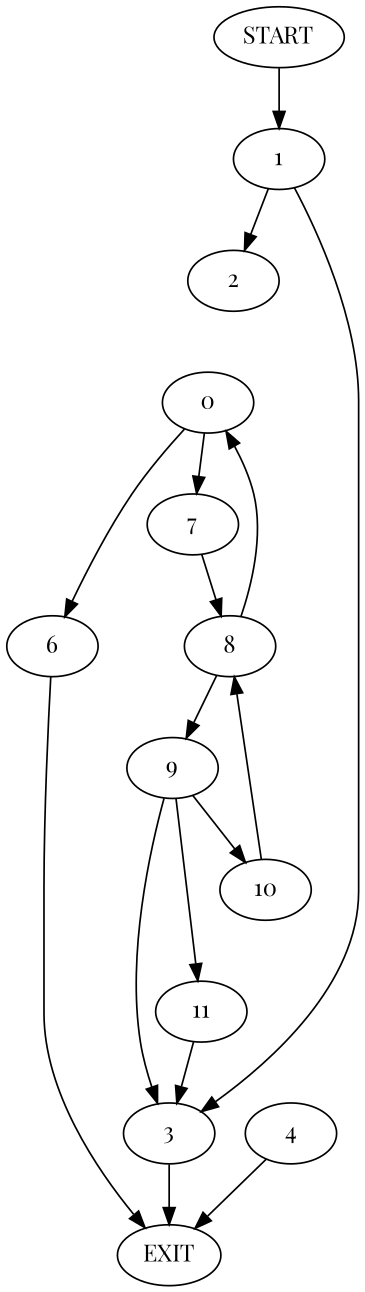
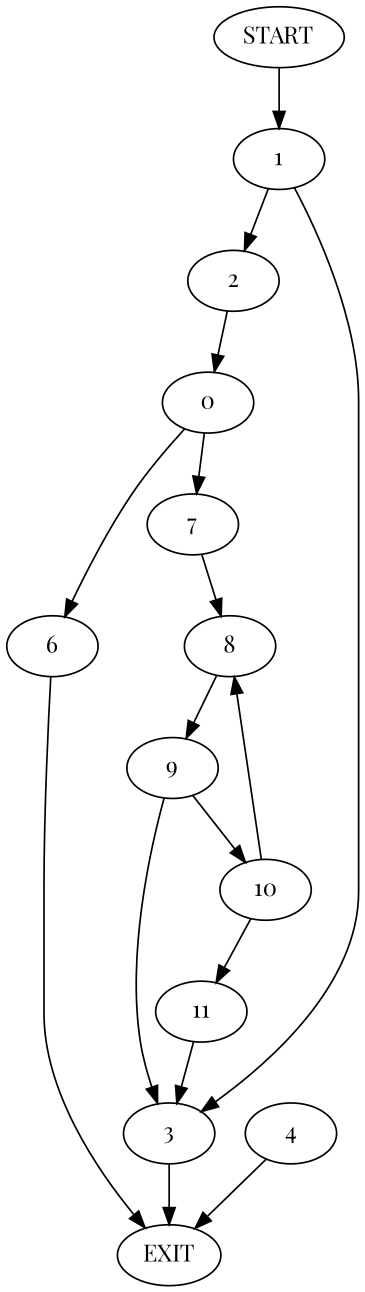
(257, 530) -> (223, 333)
(186, 881) -> (238, 943)
